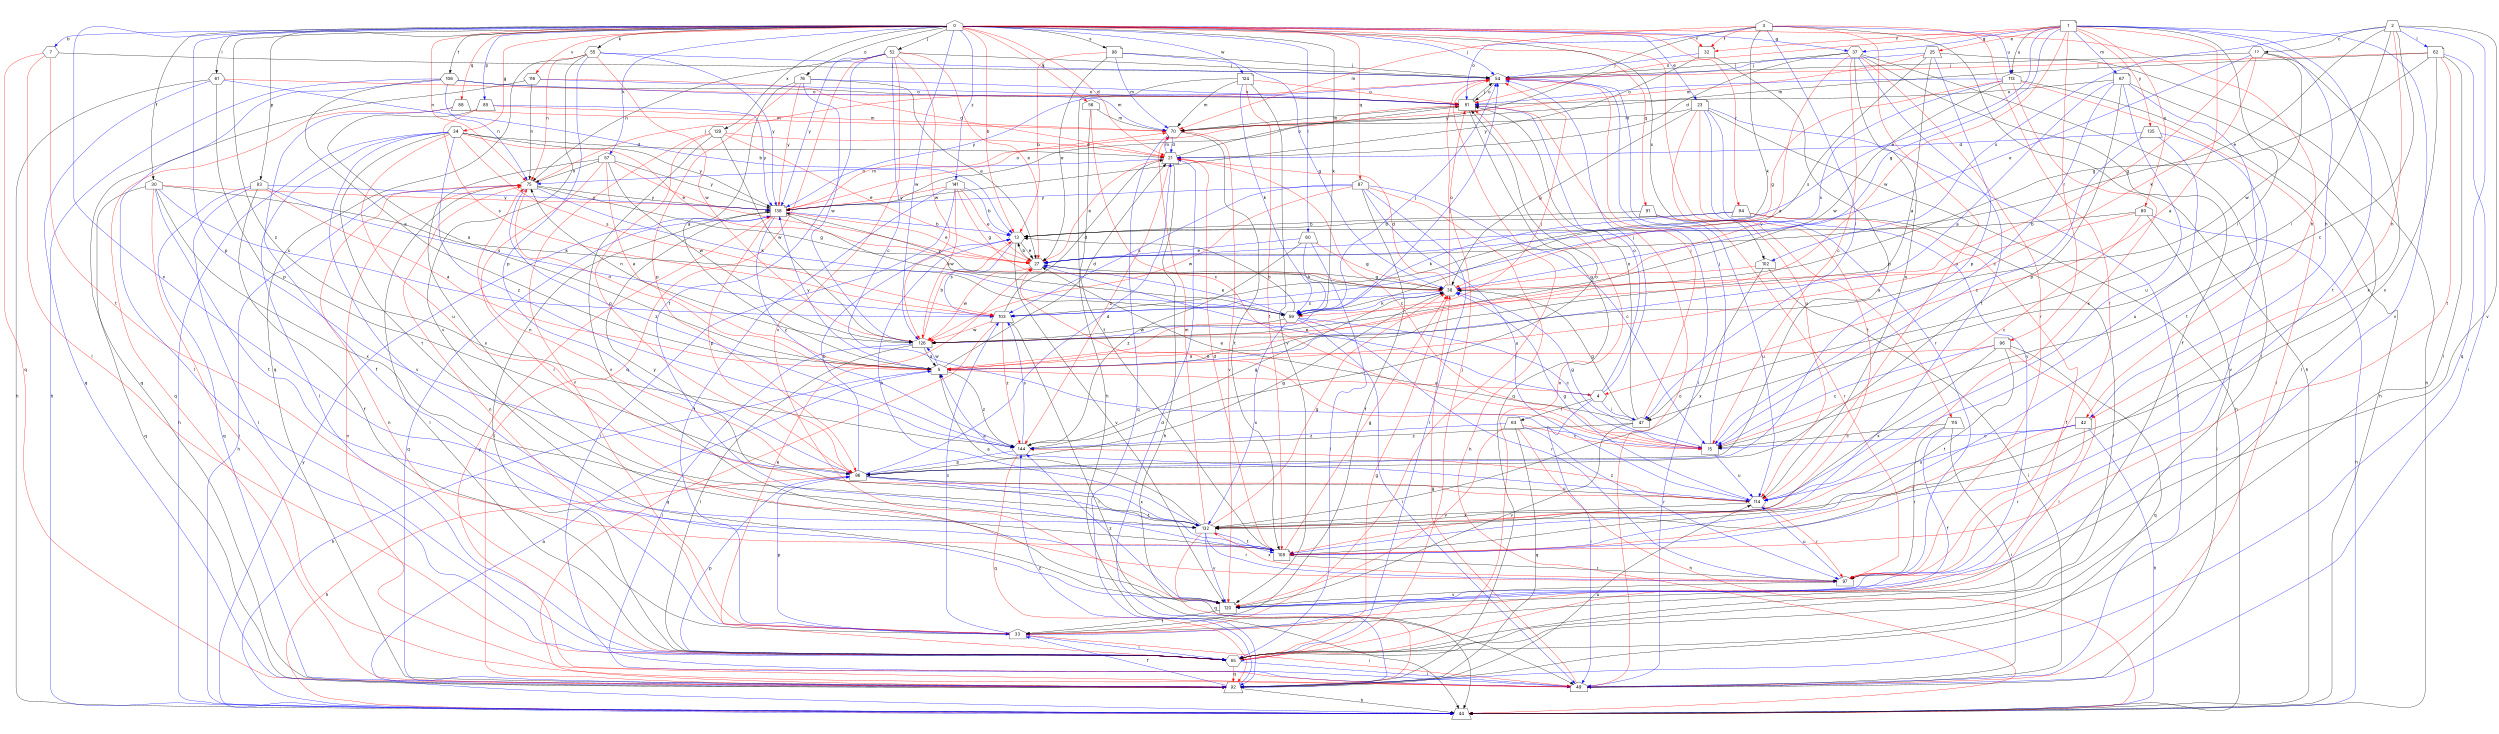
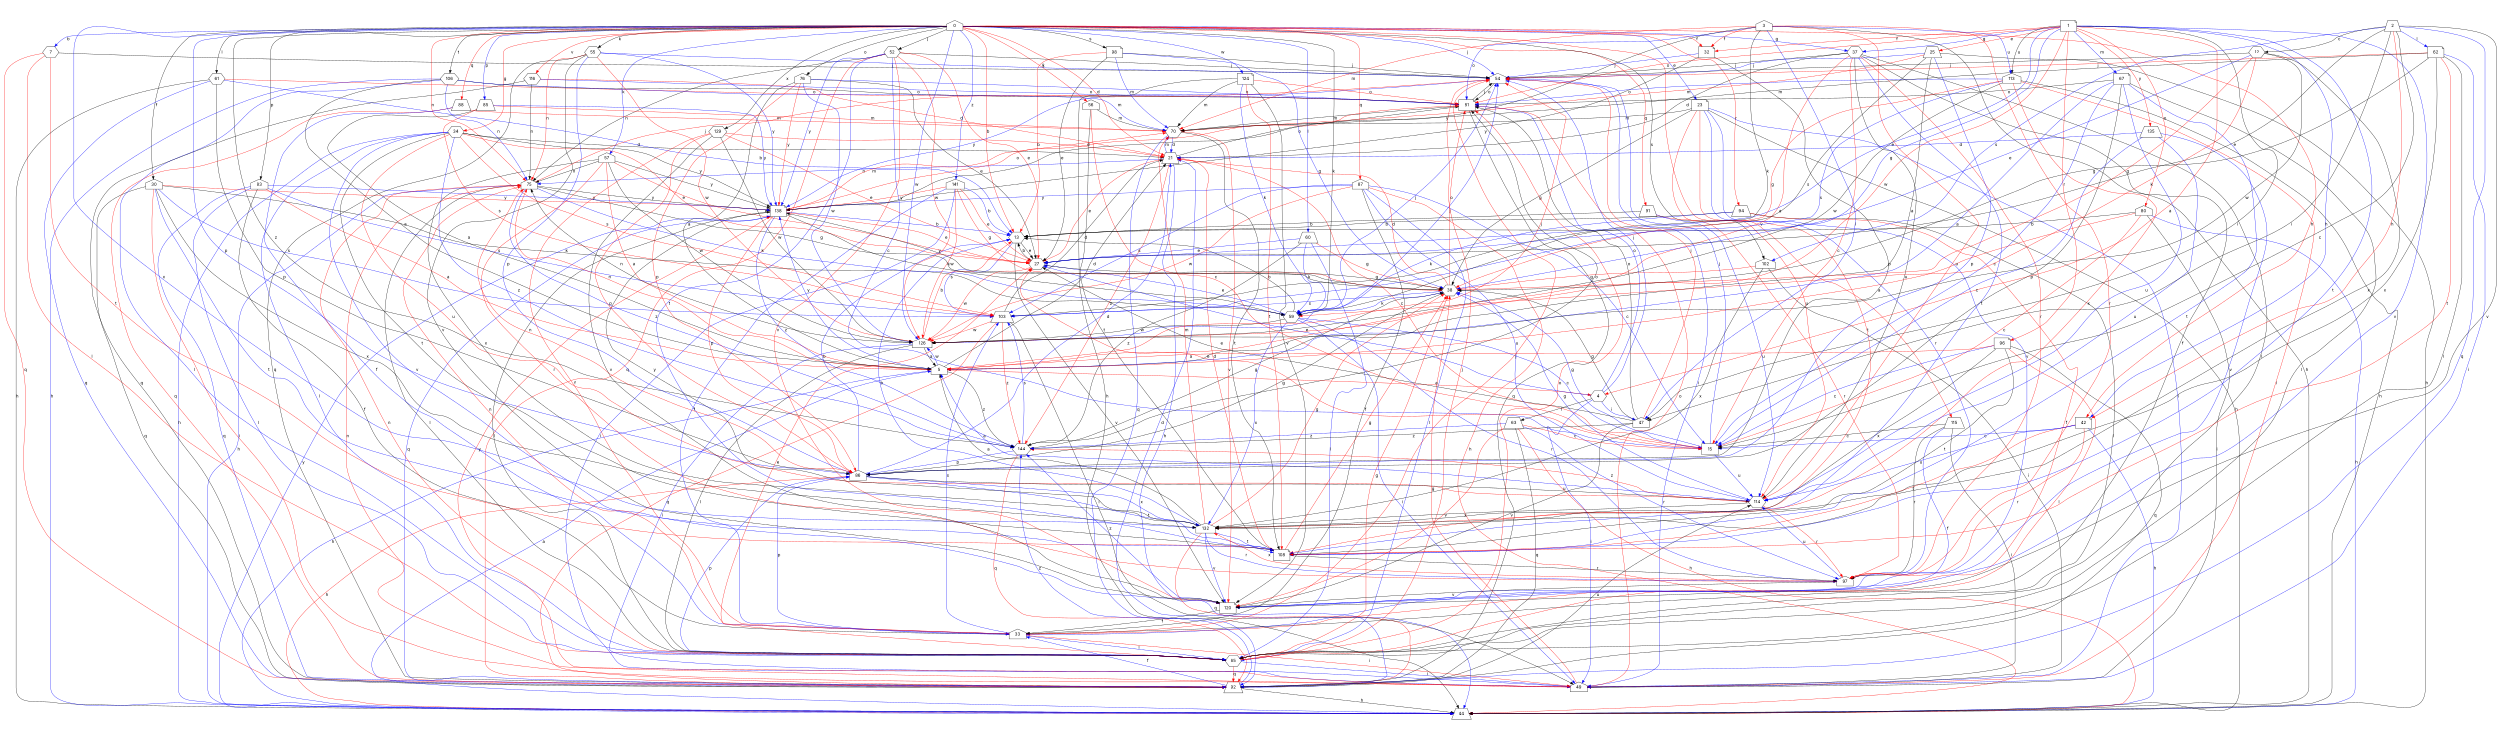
(1148, 561) -> (1148, 561)
